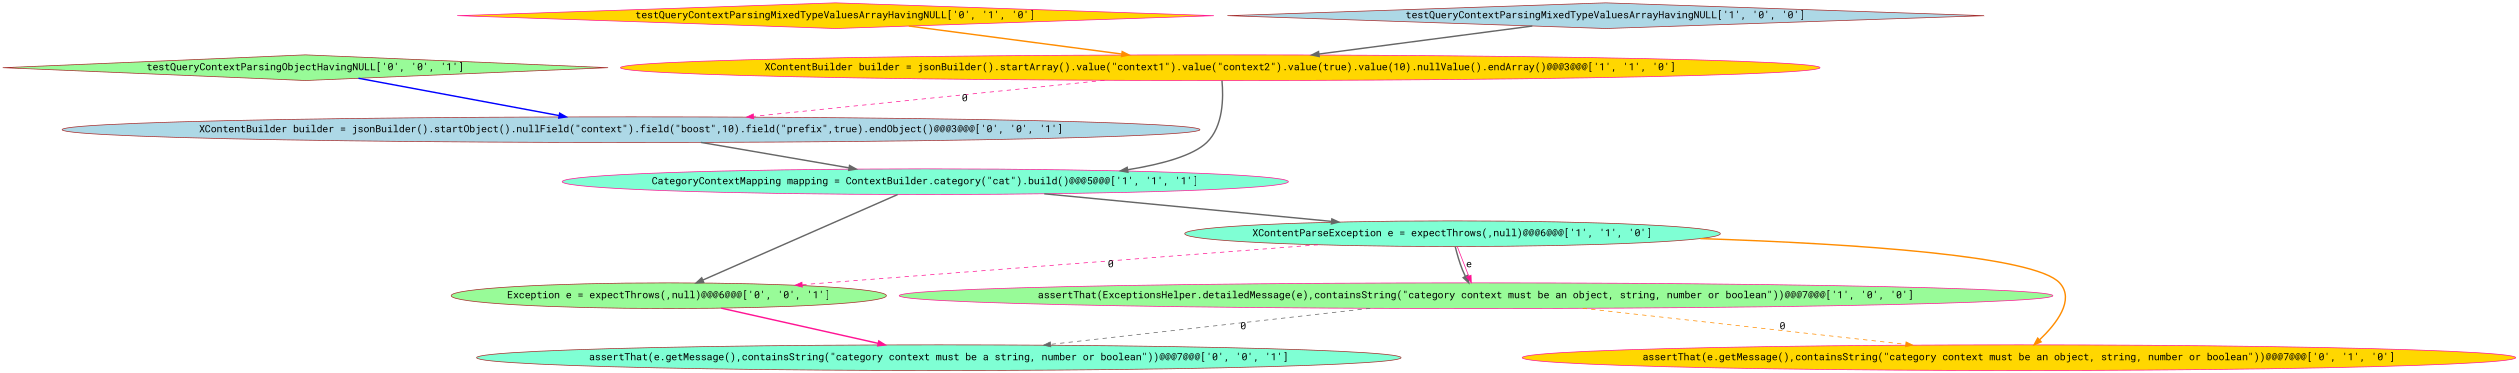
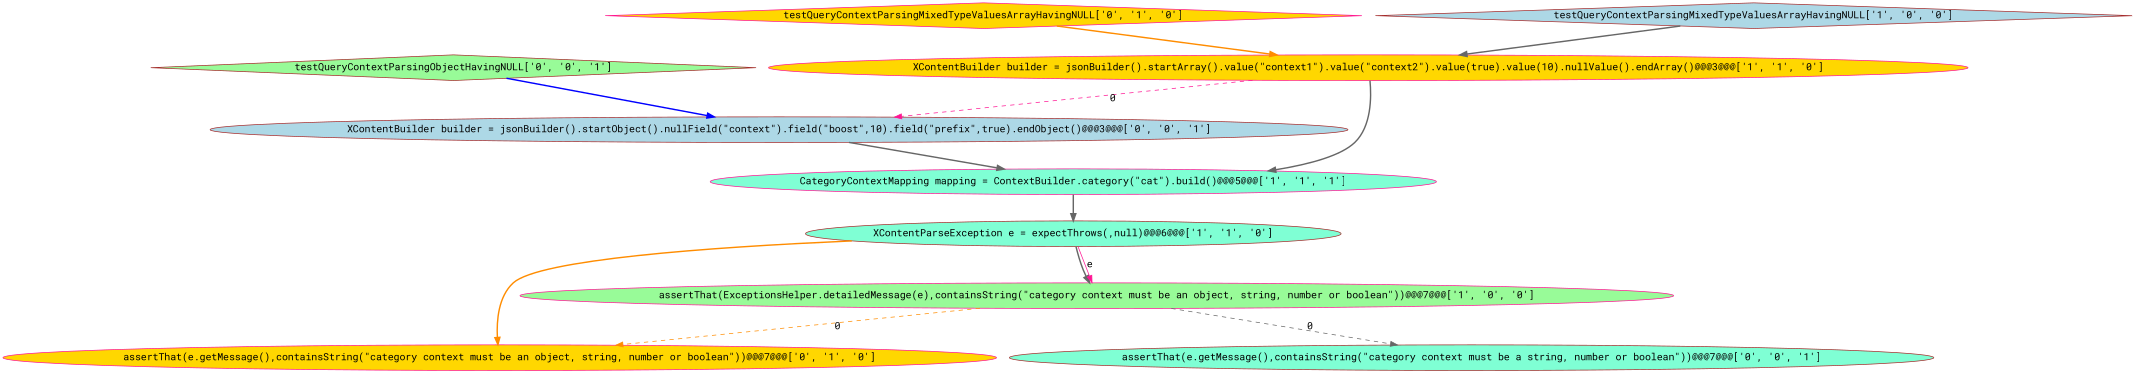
(669, 296) -> none
